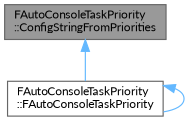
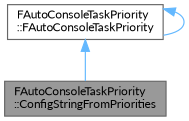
(85, 66) -> (85, 66)
